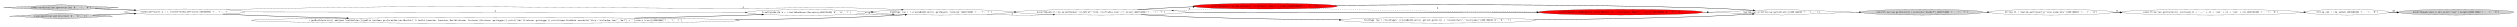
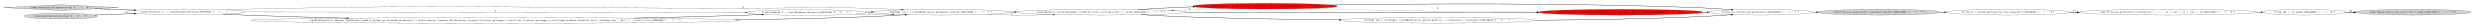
(1782, 12) -> (1761, 12)
(61, 16) -> (61, 16)
